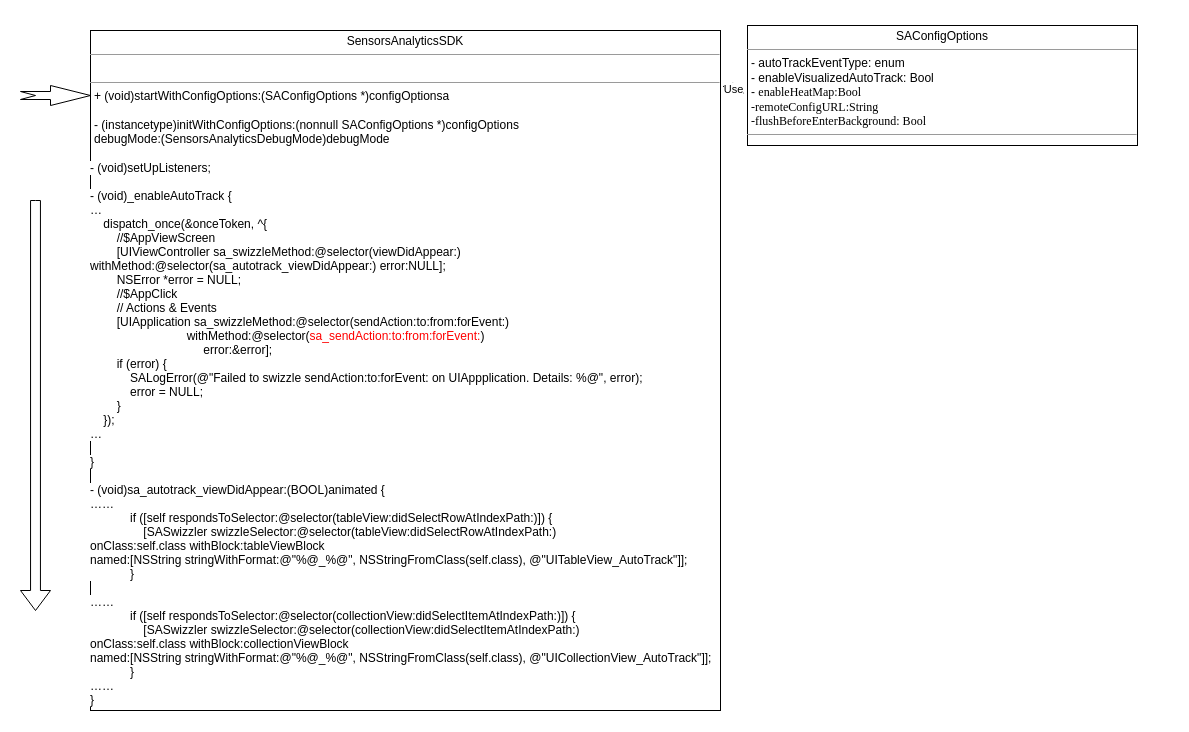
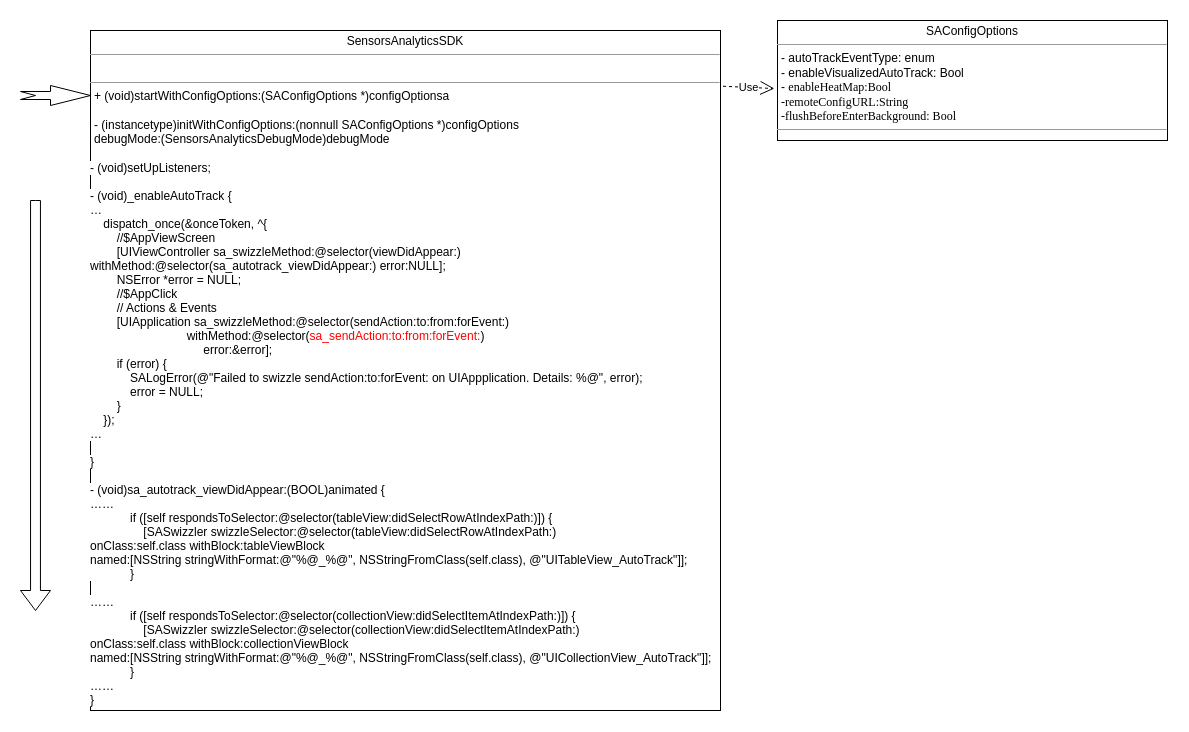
(943, 86) -> (973, 81)
